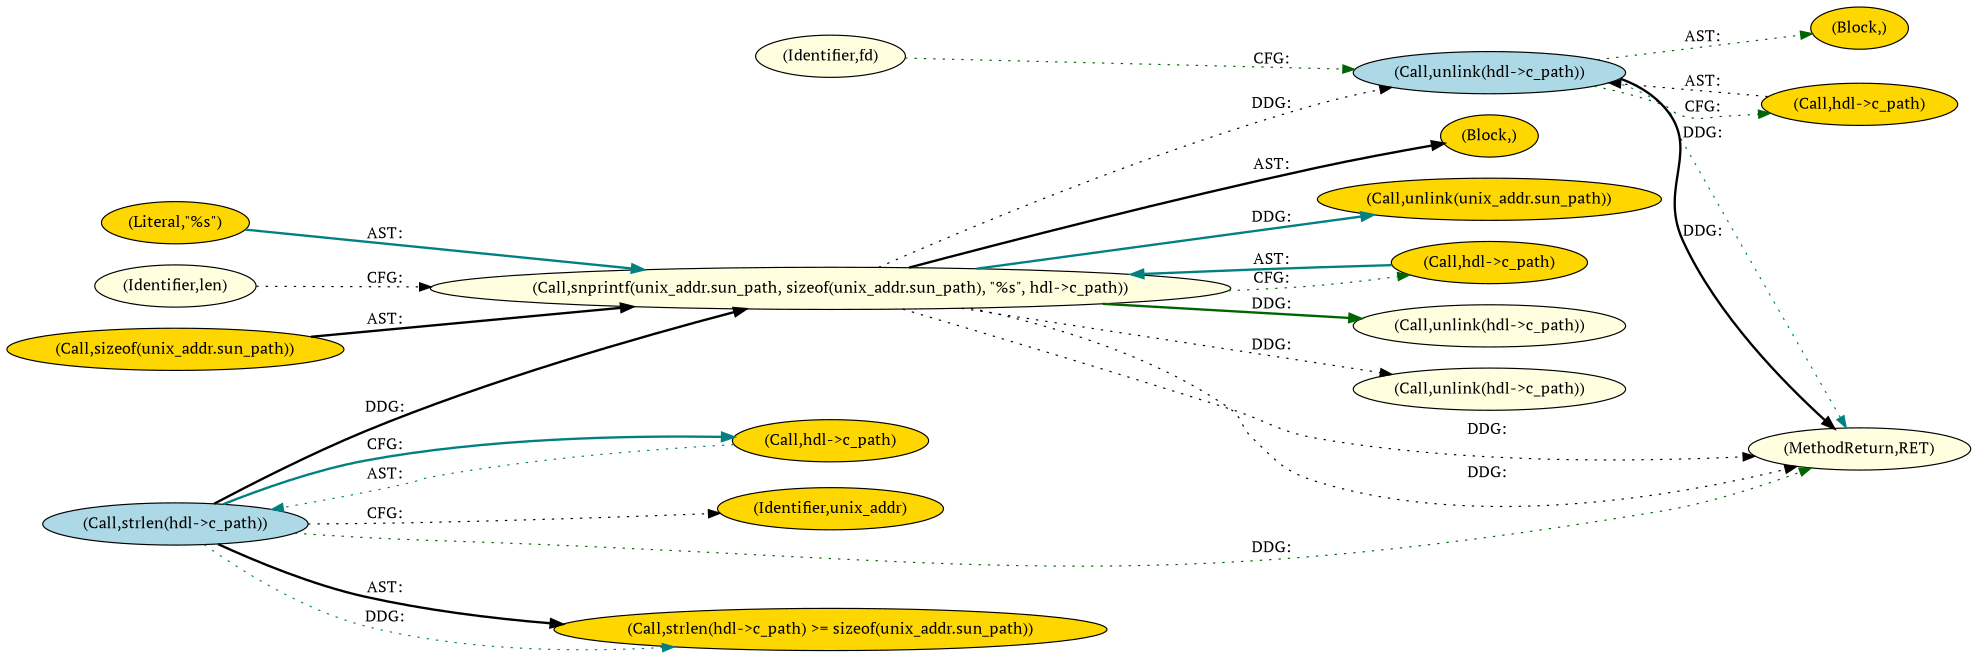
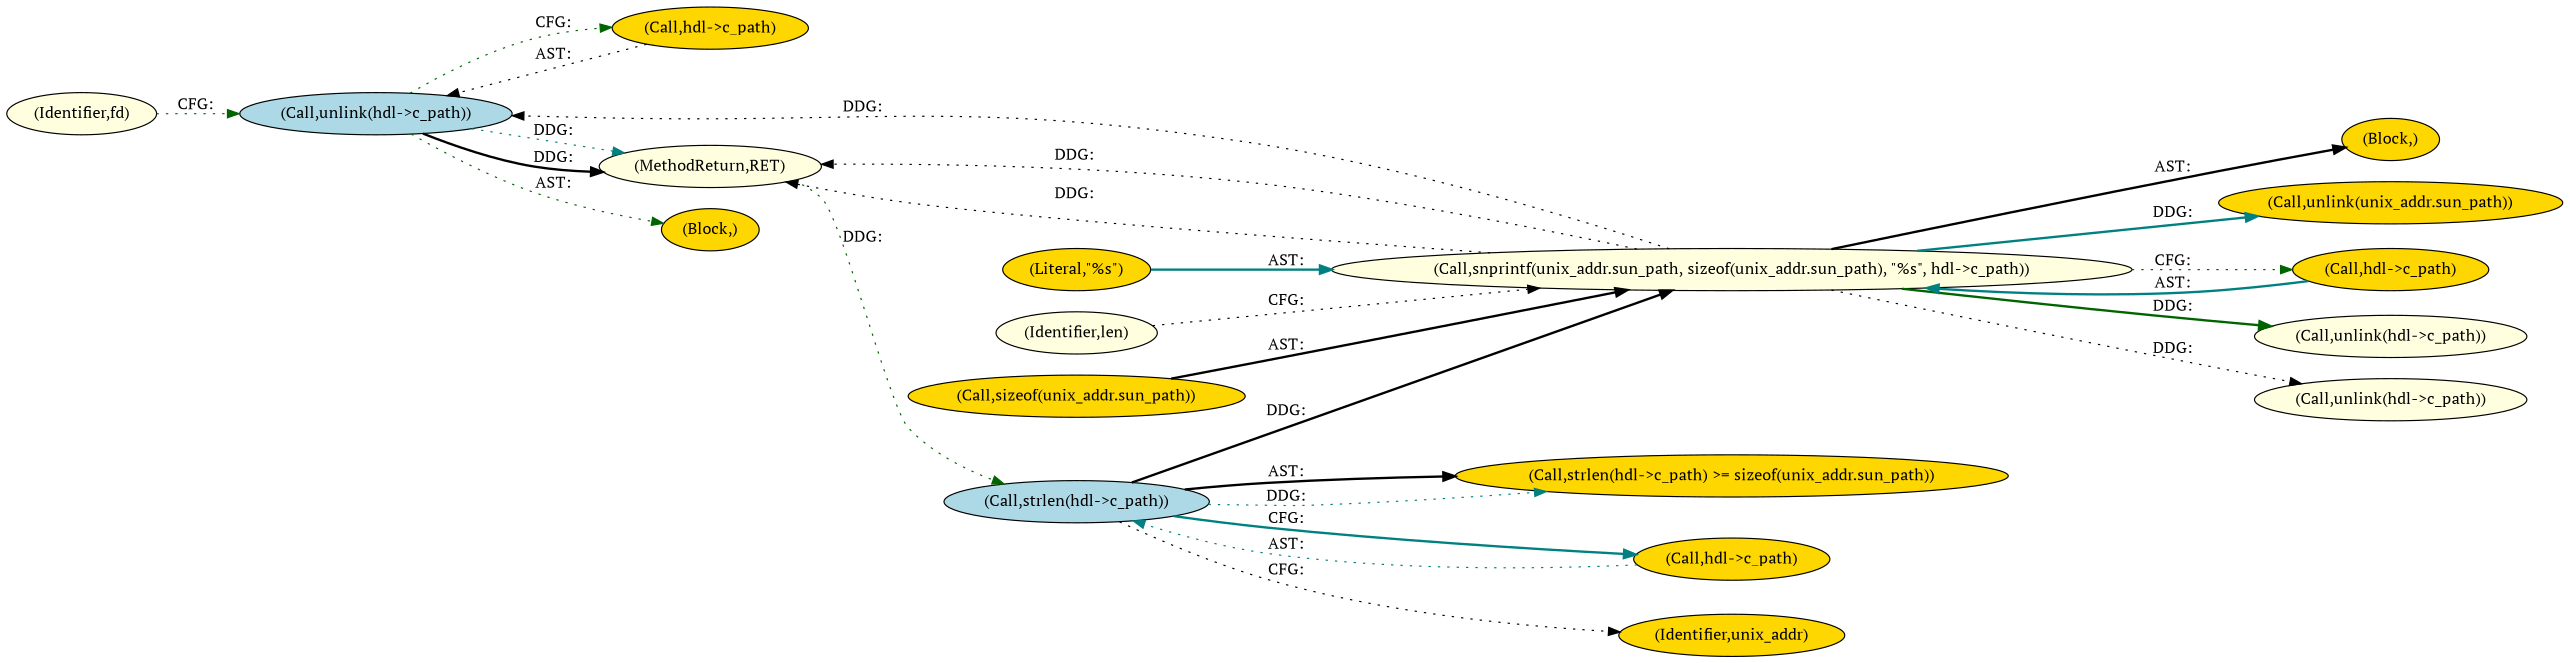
(1051, 566) -> (876, 345)
